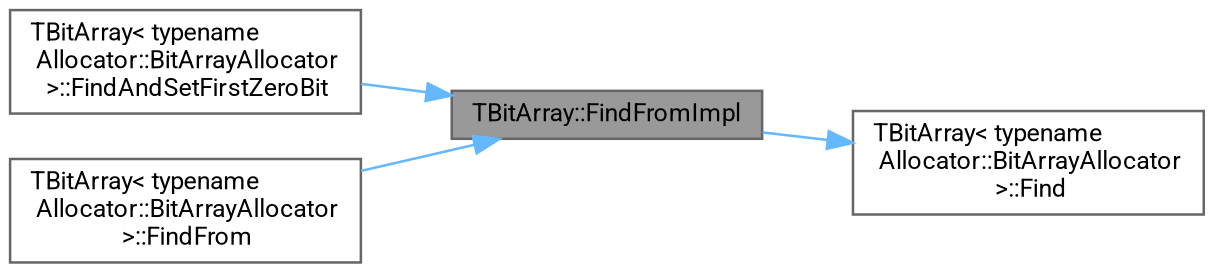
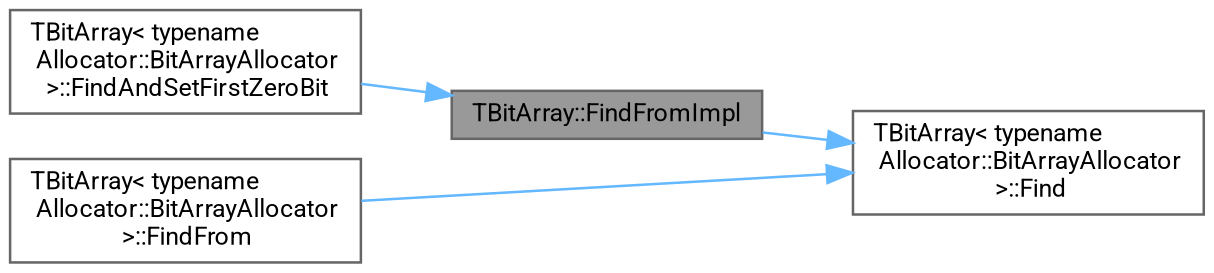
(418, 158) -> (594, 187)
